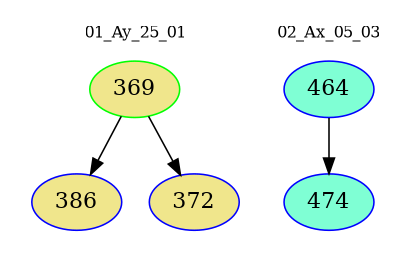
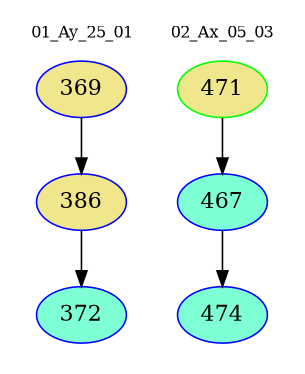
(135, 89) -> (81, 89)
none -> (222, 89)
(329, 89) -> (222, 202)
(161, 139) -> (81, 251)
(194, 202) -> (81, 315)
